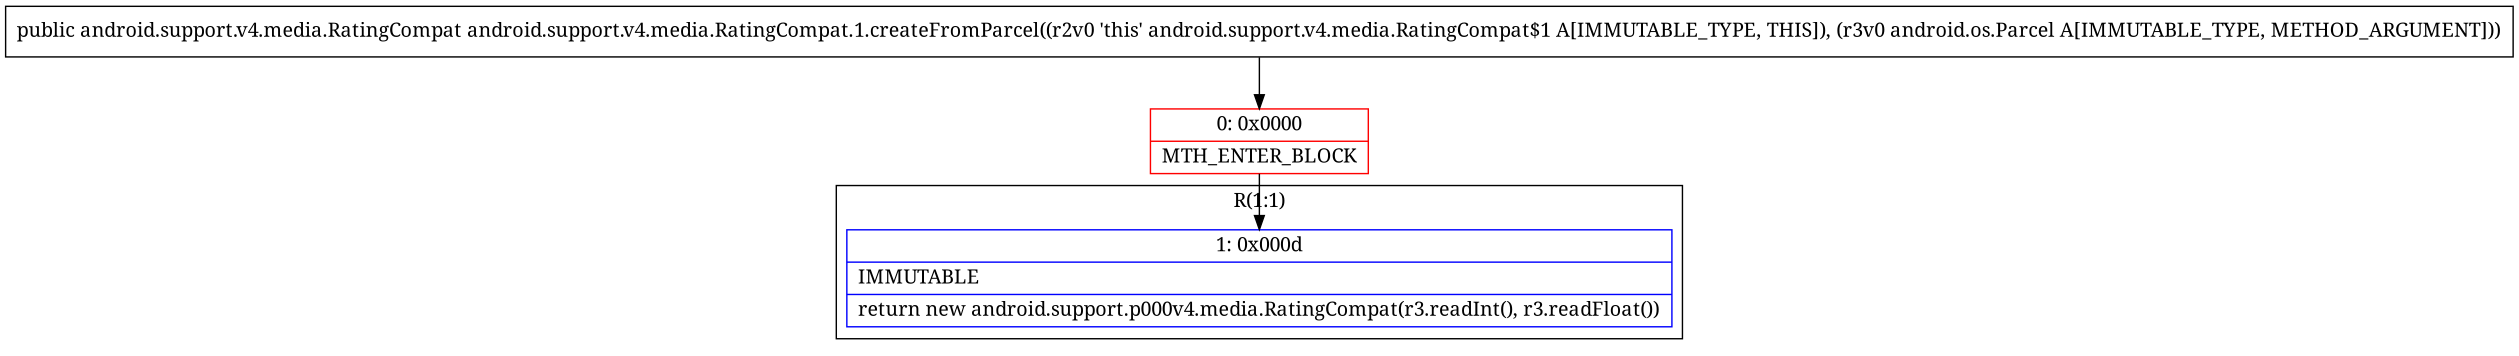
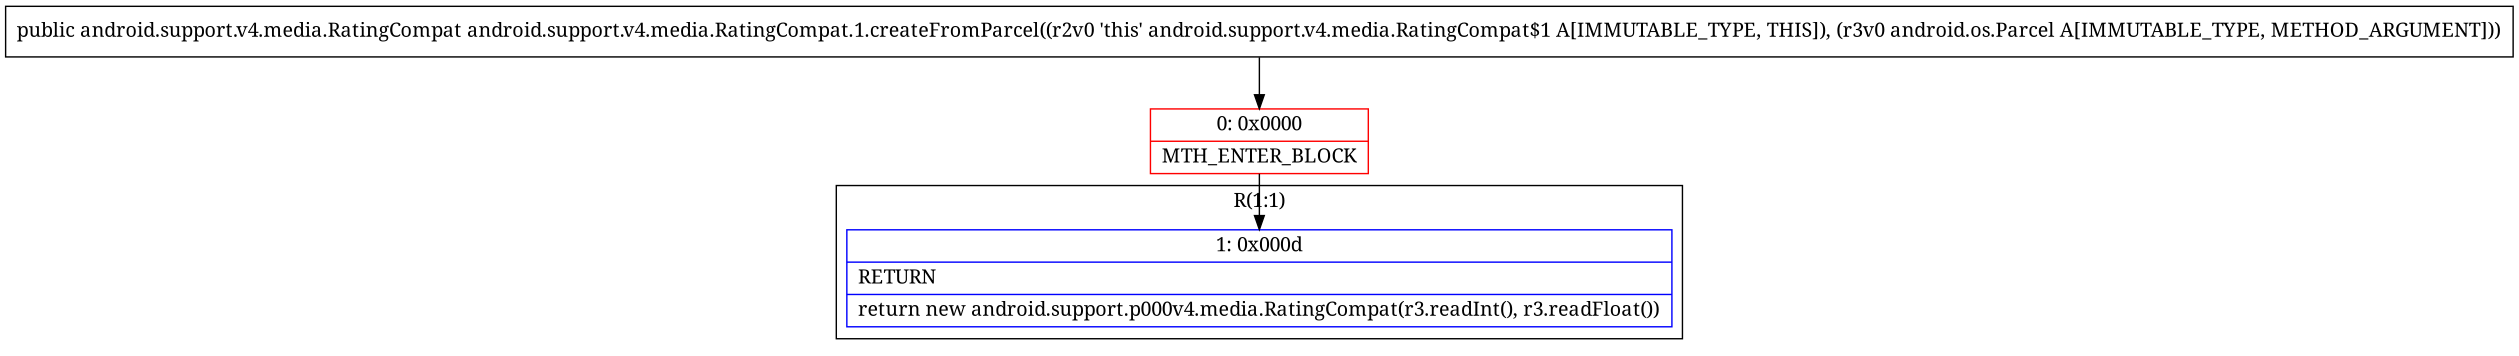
(919, 278) -> (897, 278)
